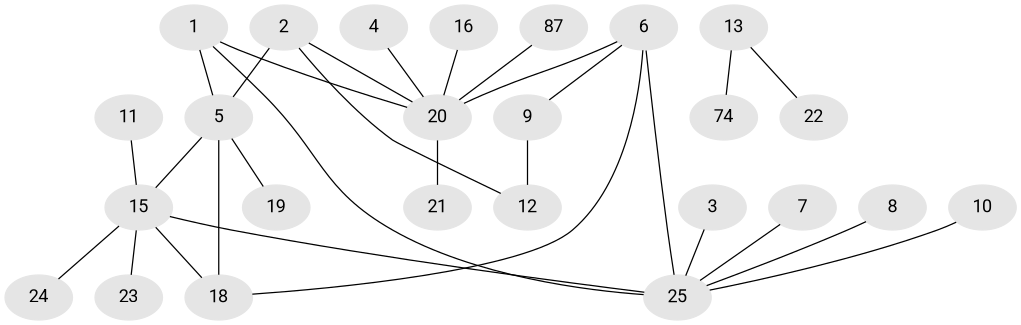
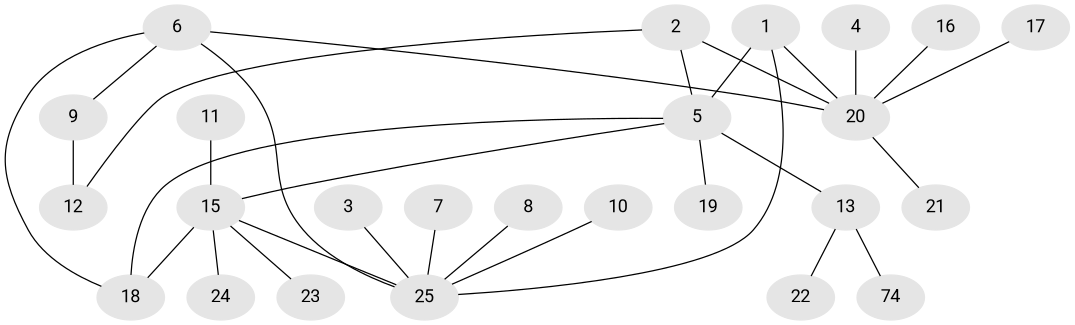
(554, 28) -> (1036, 28)
none -> (771, 162)
